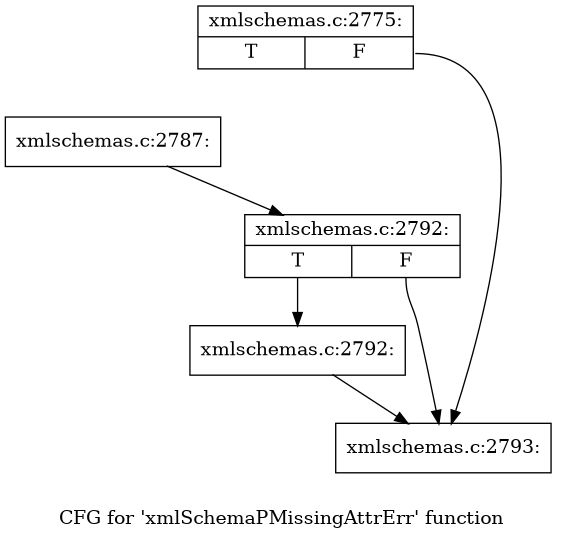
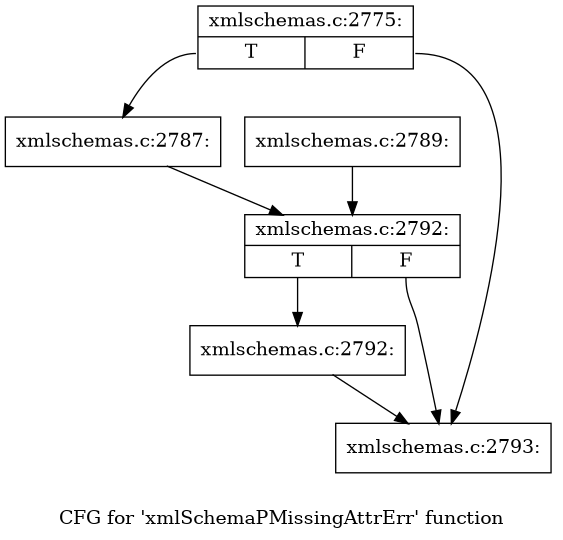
none -> (156, 71)
none -> (352, 142)
